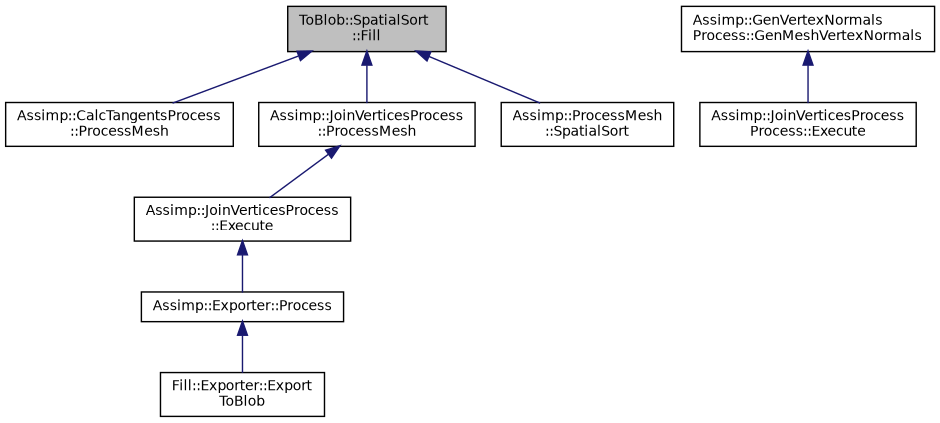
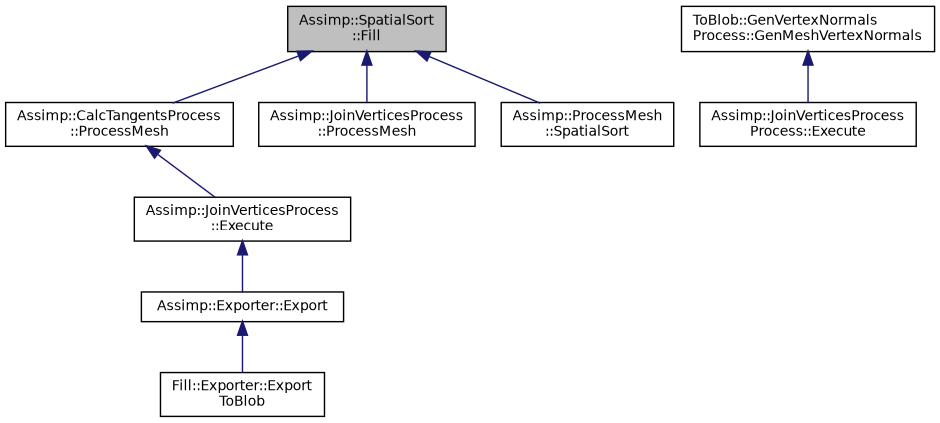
(367, 29) -> (367, 29)
(808, 29) -> (808, 29)
(299, 176) -> (187, 176)
(242, 307) -> (242, 307)
